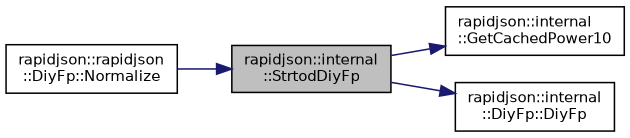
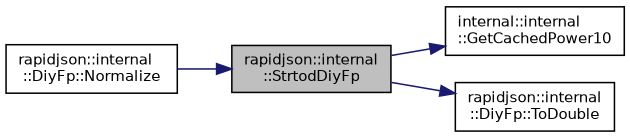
(535, 31) -> (535, 31)
(92, 69) -> (92, 69)
(535, 107) -> (535, 107)
